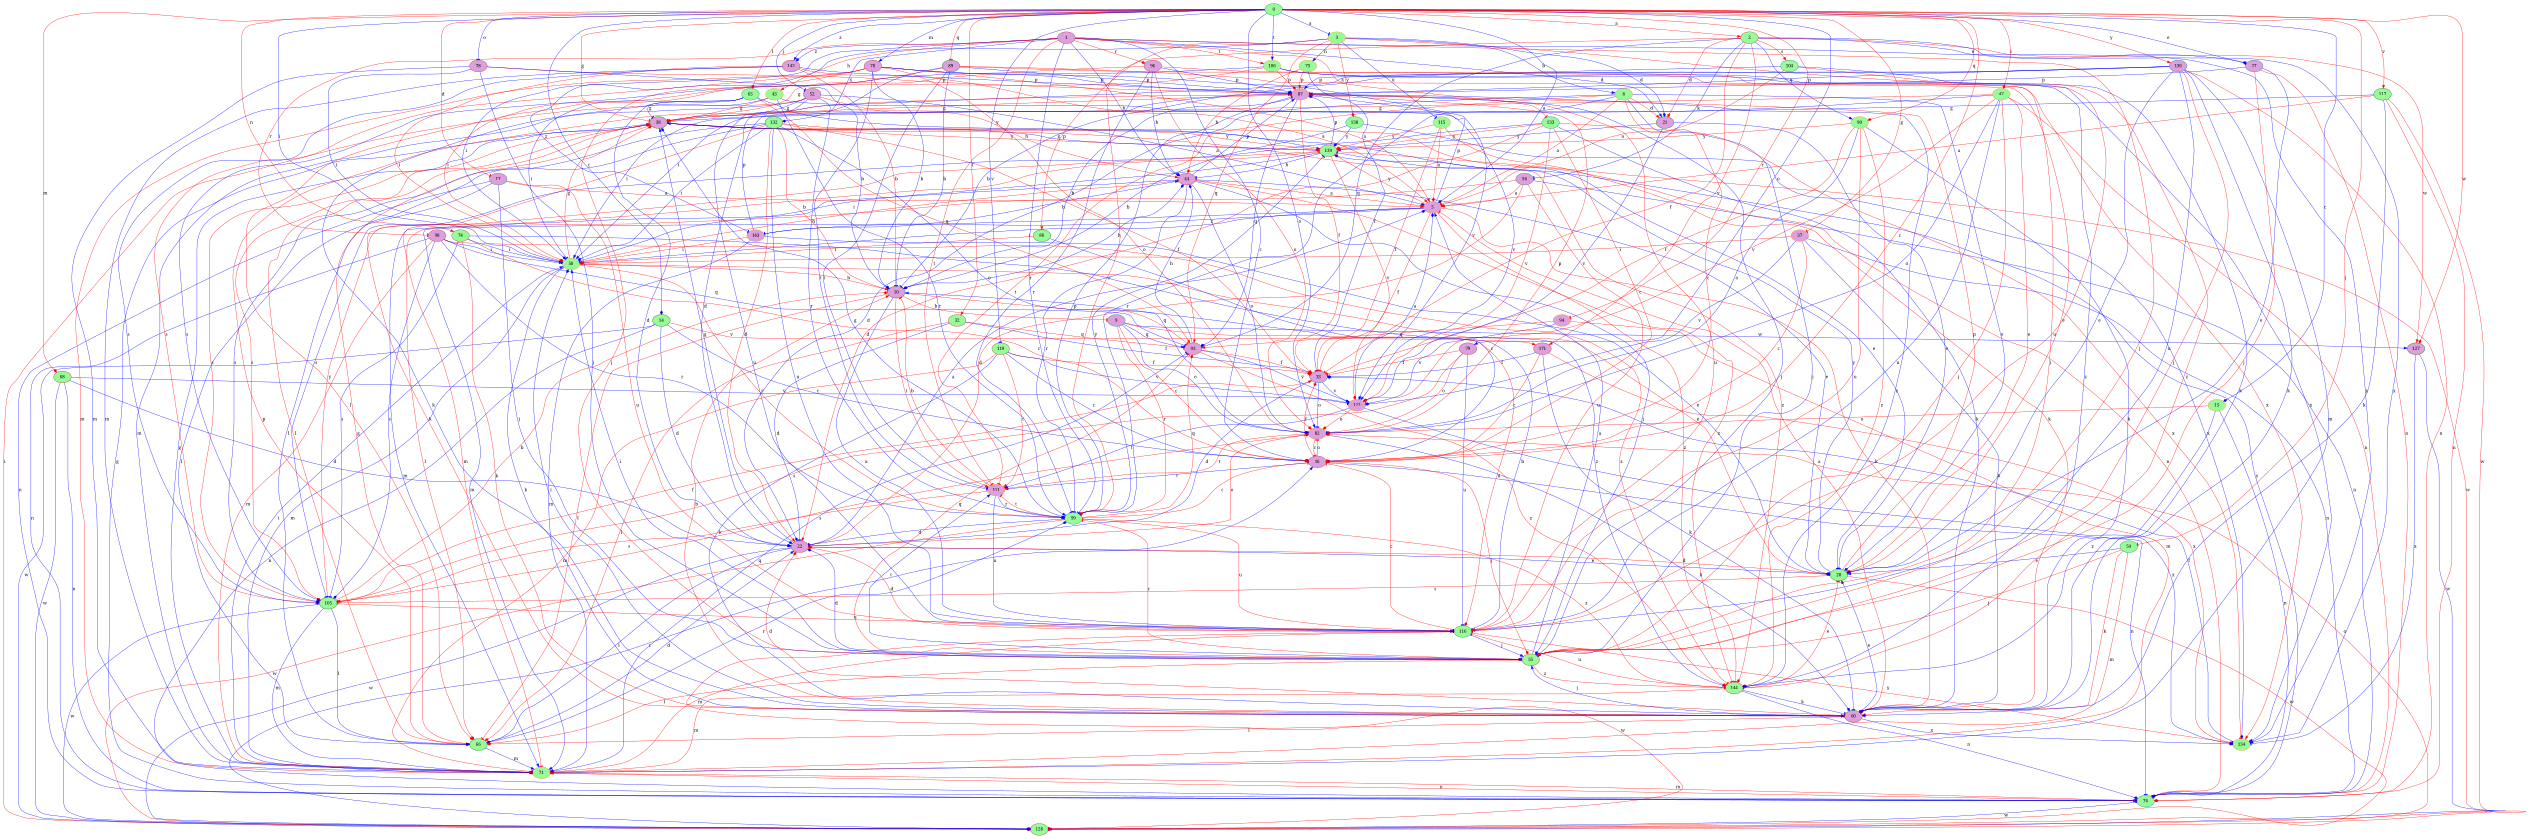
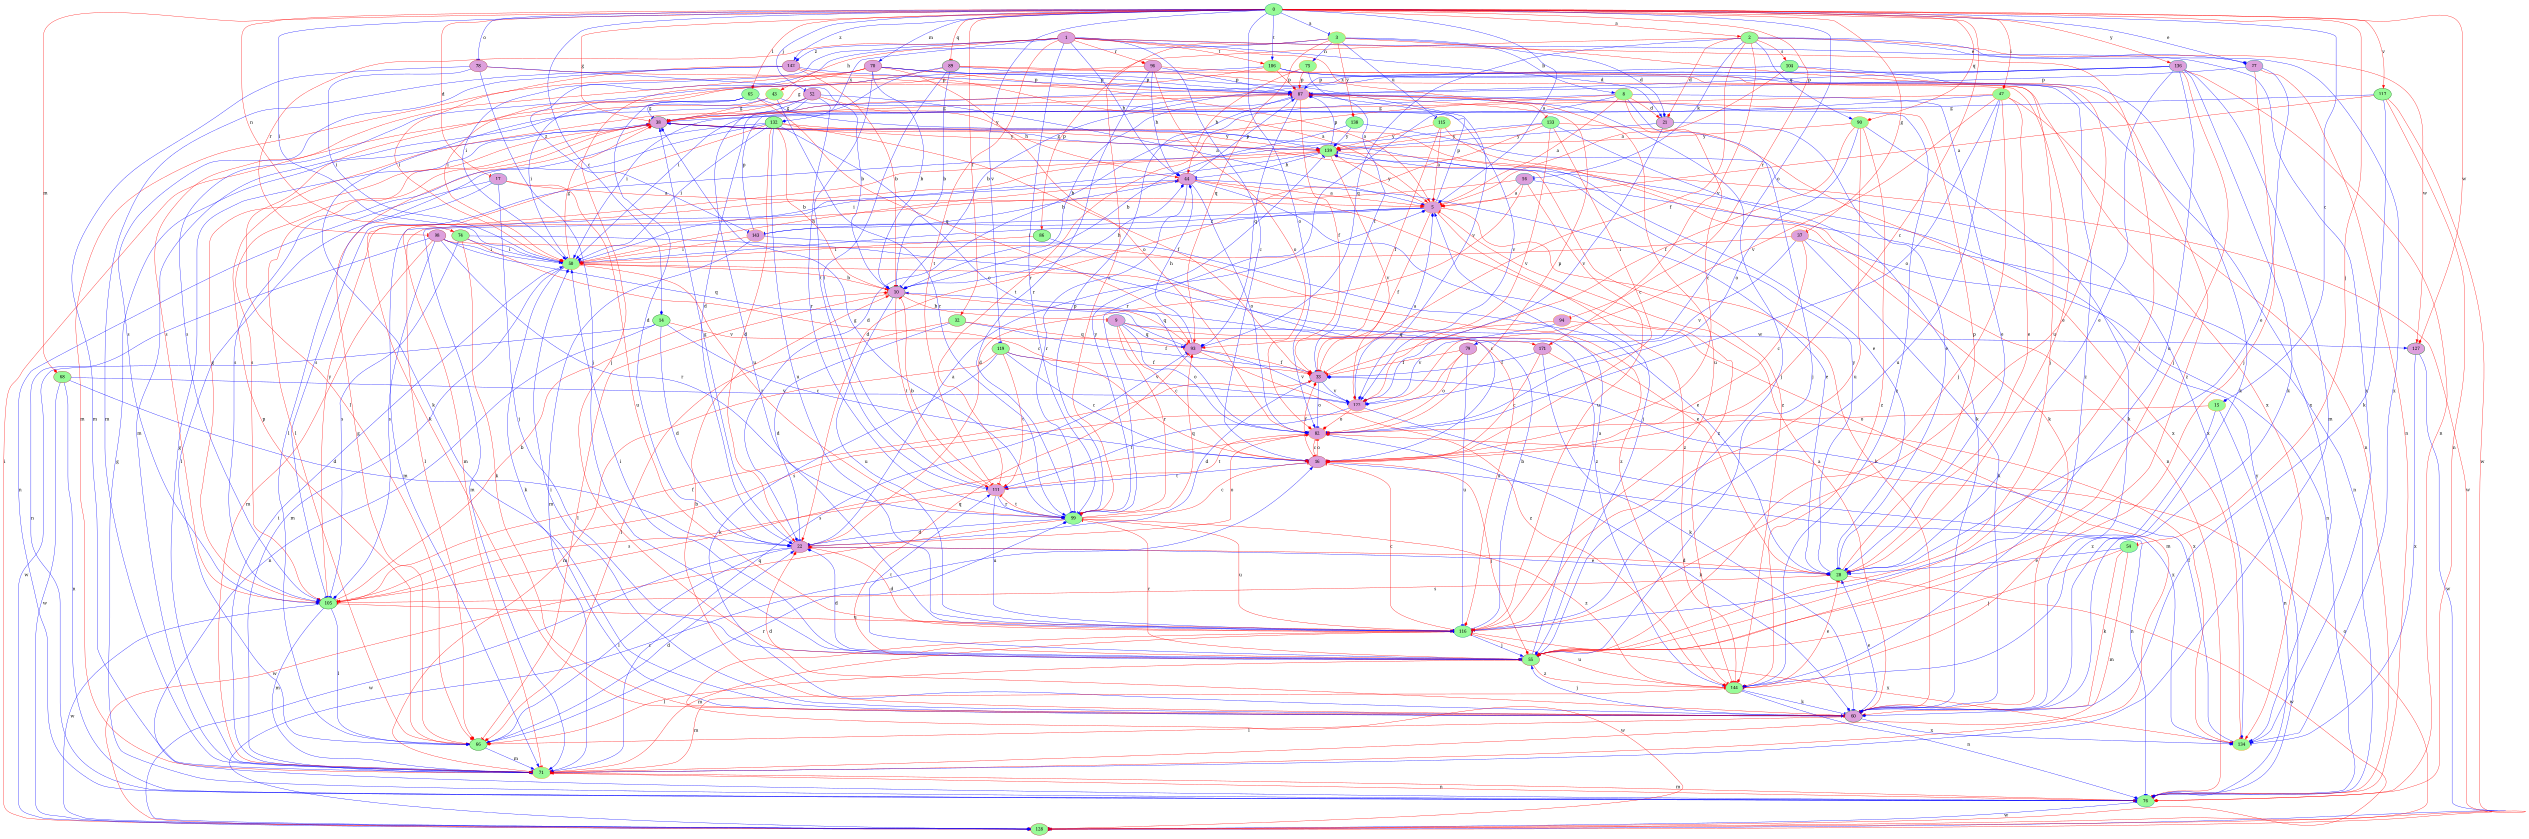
(213, 363) -> (213, 363)
